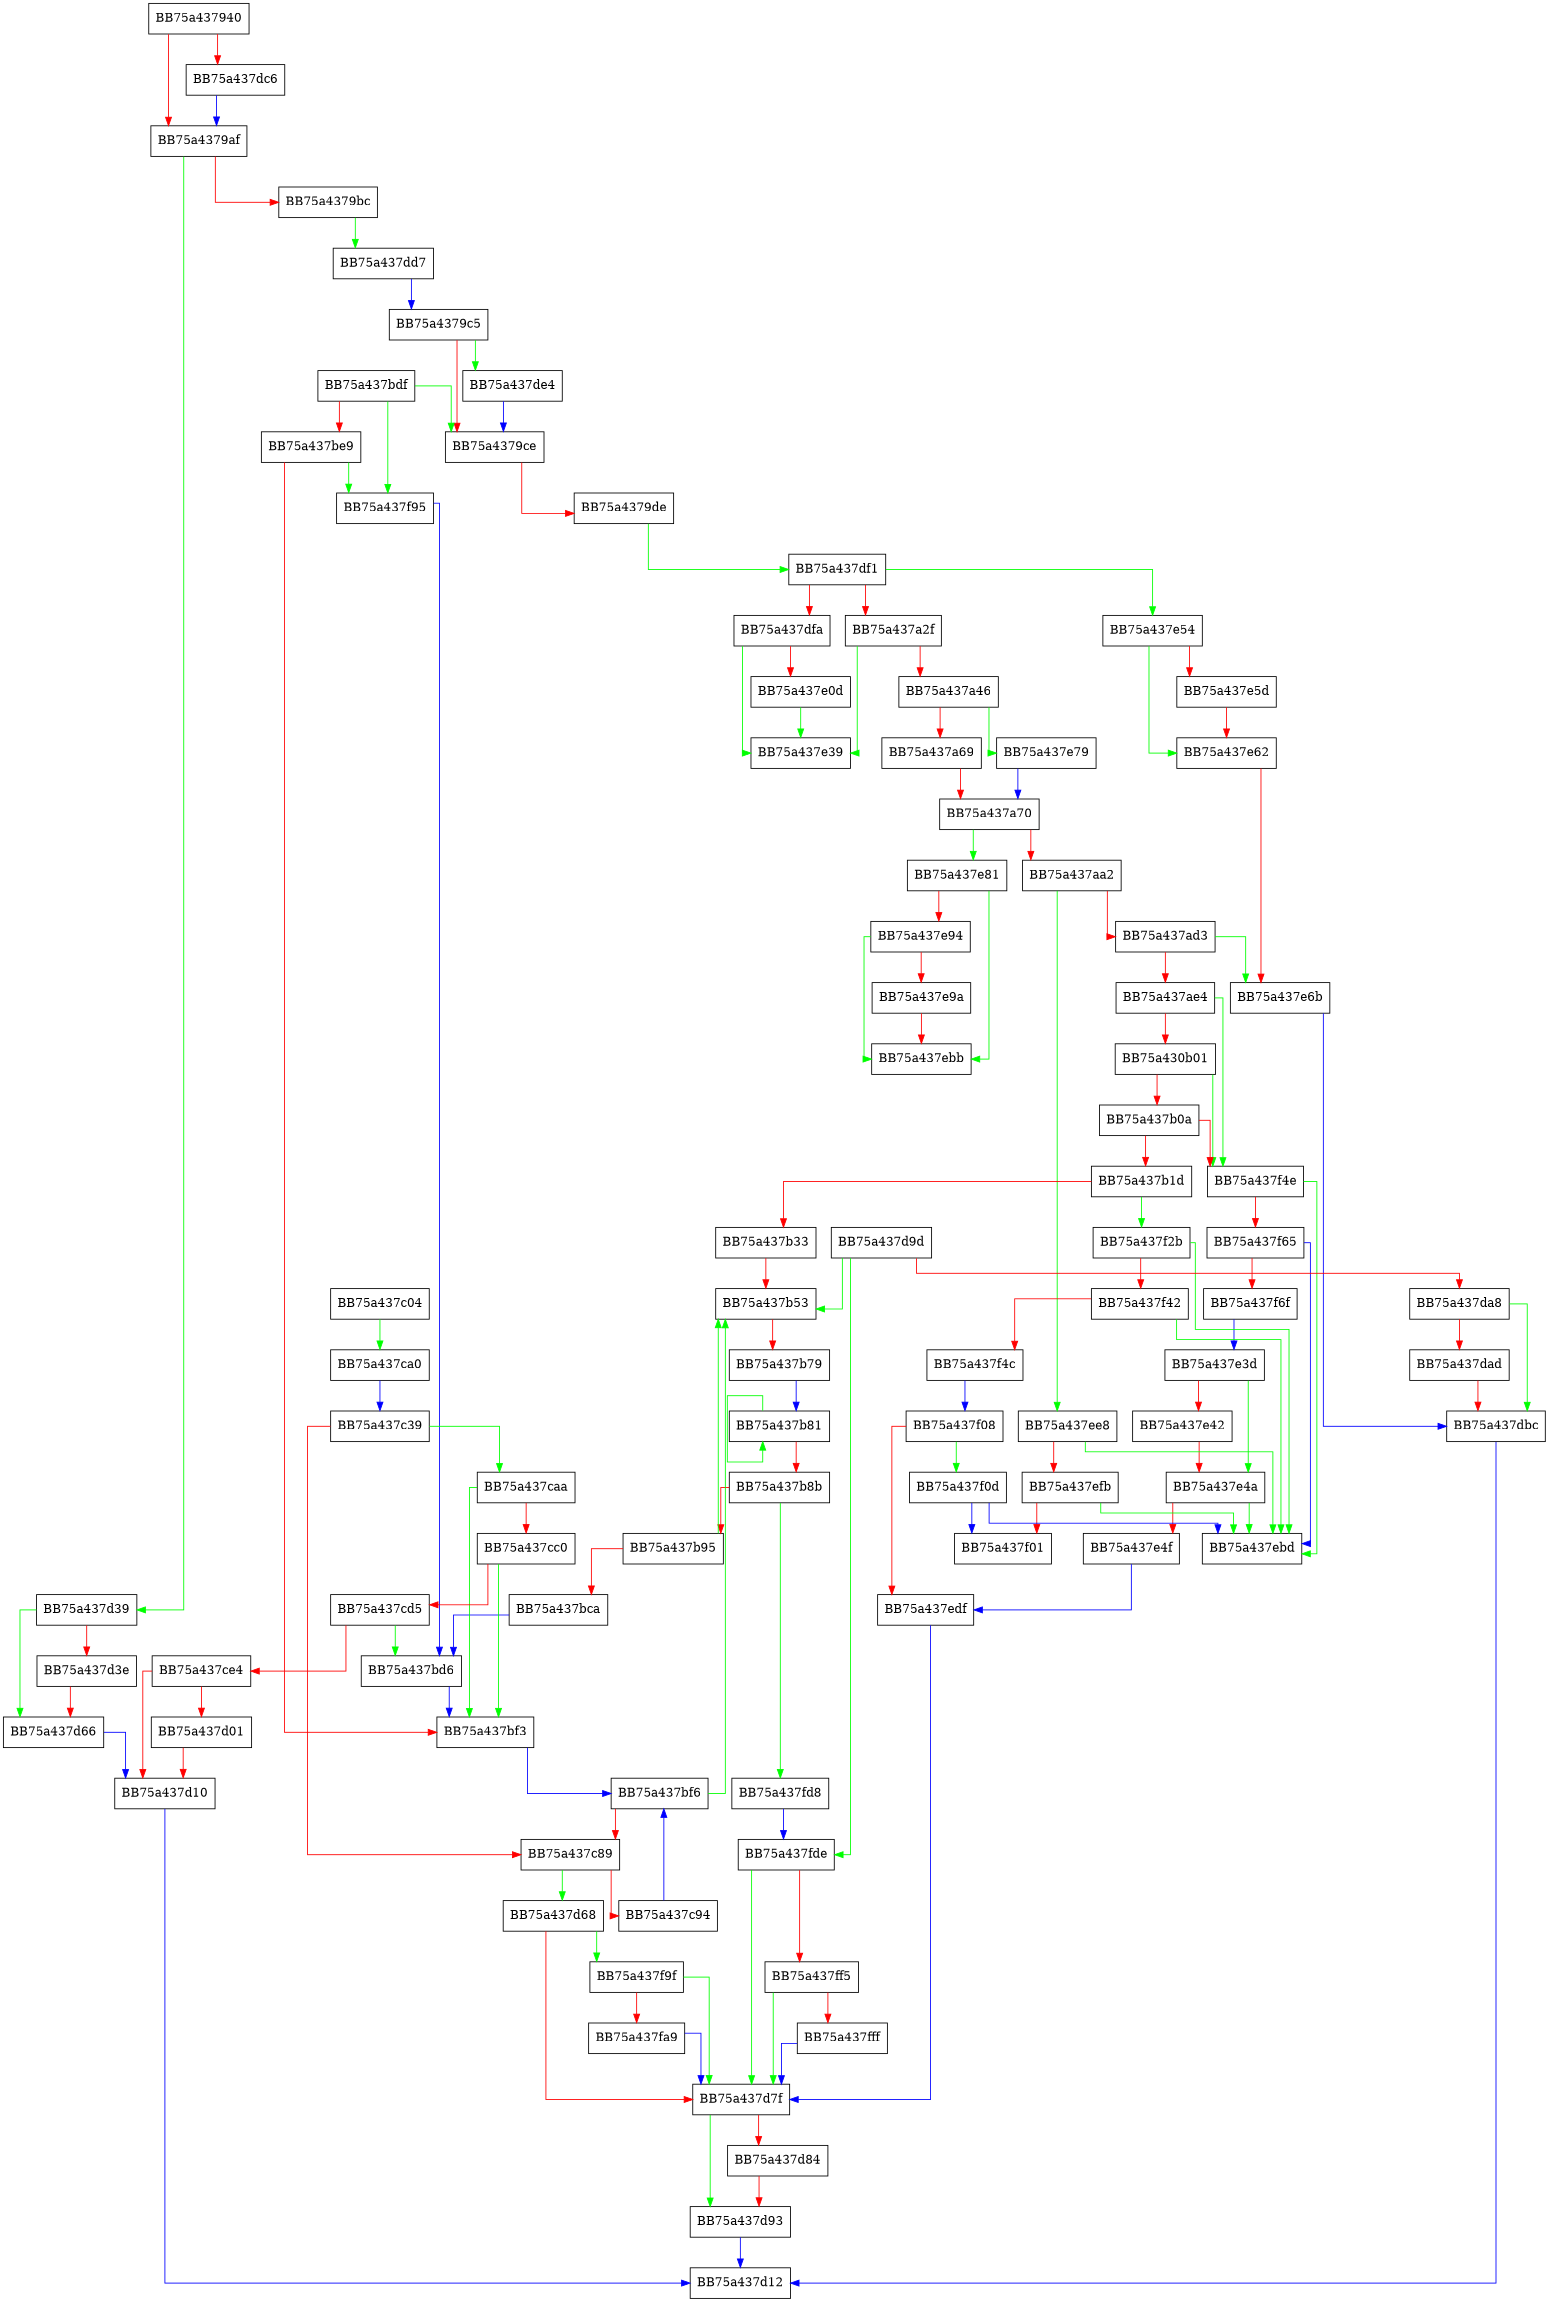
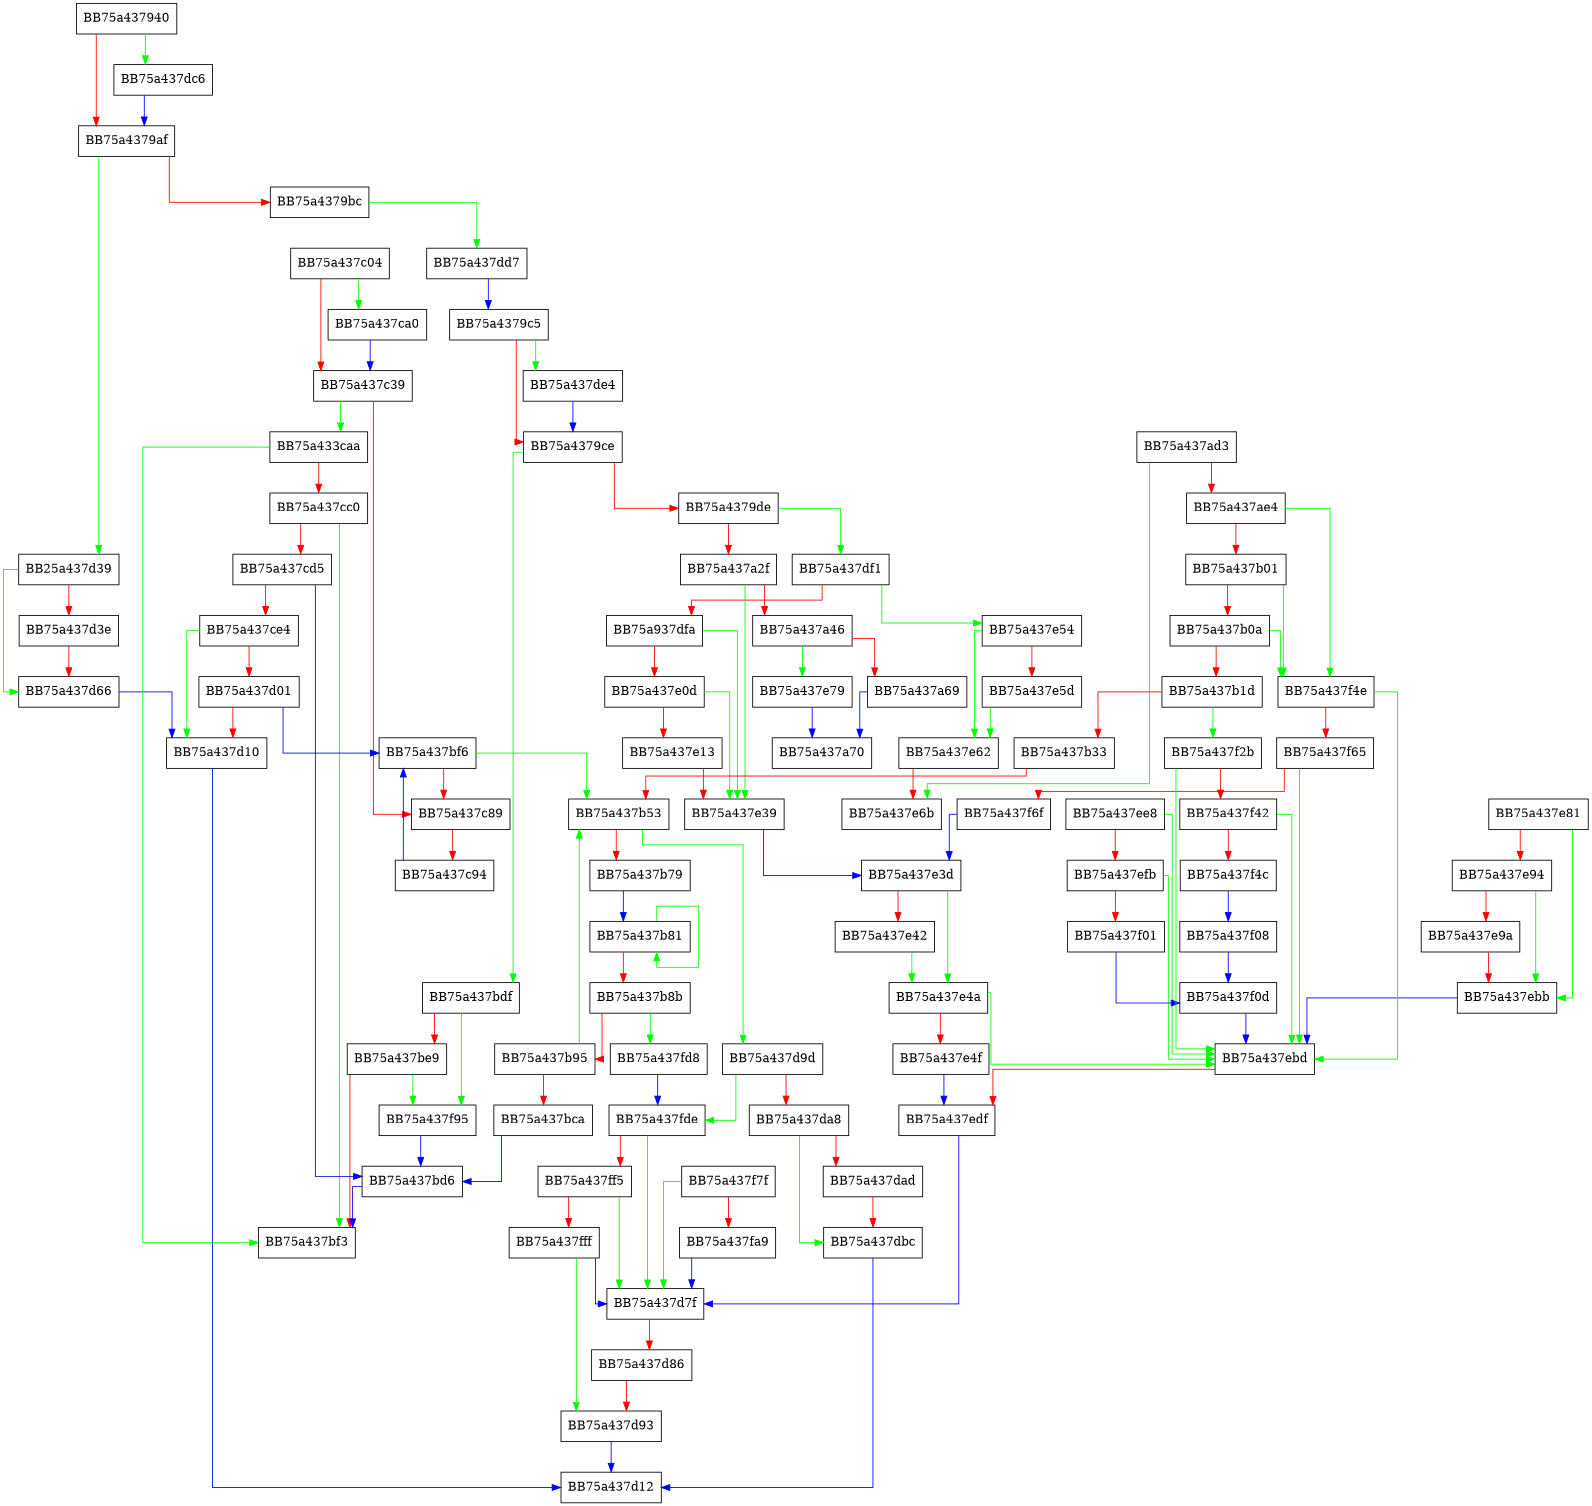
(218, 45) -> (145, 45)
none -> (321, 320)
(451, 386) -> (513, 708)
(865, 596) -> (728, 535)
(782, 631) -> (655, 631)
(1227, 718) -> (990, 718)
none -> (672, 753)
(961, 779) -> (860, 707)
(973, 841) -> none
none -> (785, 876)
(1072, 876) -> none
none -> (1363, 998)
(1165, 1059) -> (1236, 570)
(1210, 1133) -> (1281, 644)
(1323, 1264) -> none
(842, 1292) -> (743, 882)
(1310, 1390) -> (1299, 902)
(956, 1453) -> (1228, 963)
(1199, 1457) -> (912, 963)
(526, 1488) -> (319, 447)
(892, 1499) -> (1090, 1069)
(972, 1514) -> (1118, 1003)
(87, 1610) -> (69, 570)
(395, 1636) -> (315, 900)
(143, 1716) -> (187, 673)
(542, 1794) -> (304, 753)
(553, 1916) -> none
(637, 1977) -> (728, 1182)
(710, 2157) -> (576, 1330)
(778, 2161) -> (642, 1365)
